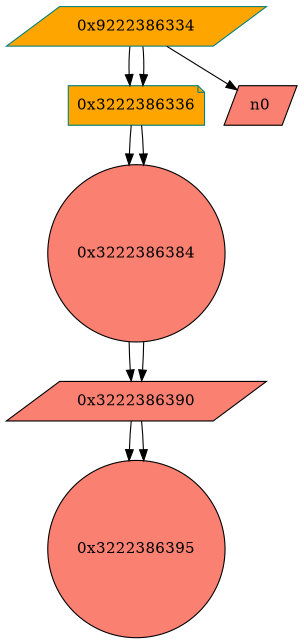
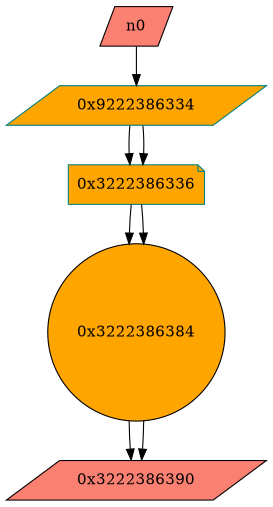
(197, 65) -> (136, 61)
(136, 253) -> (136, 332)
(136, 549) -> none
